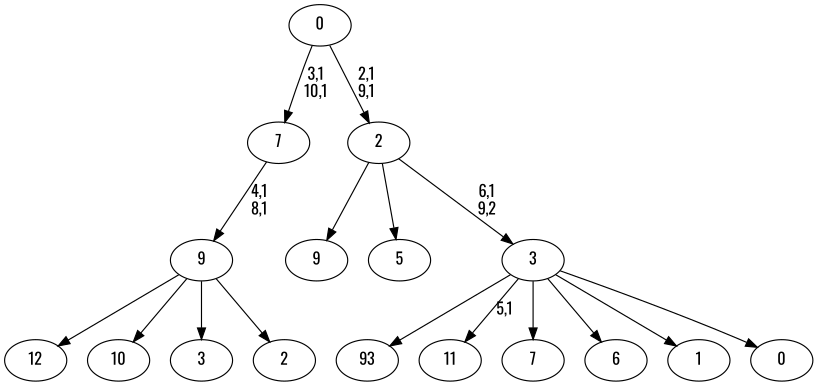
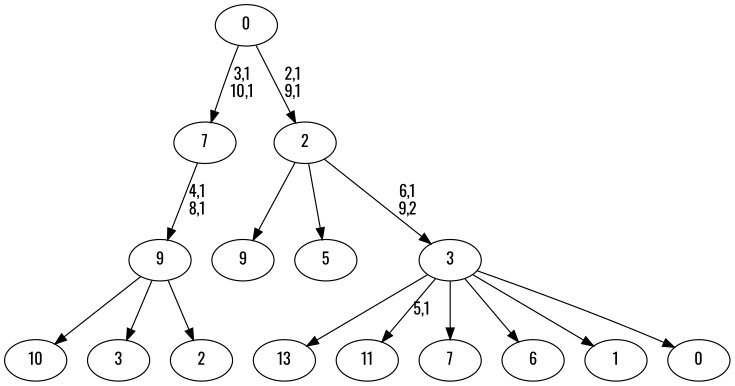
(36, 360) -> none
(367, 360) -> (284, 360)
